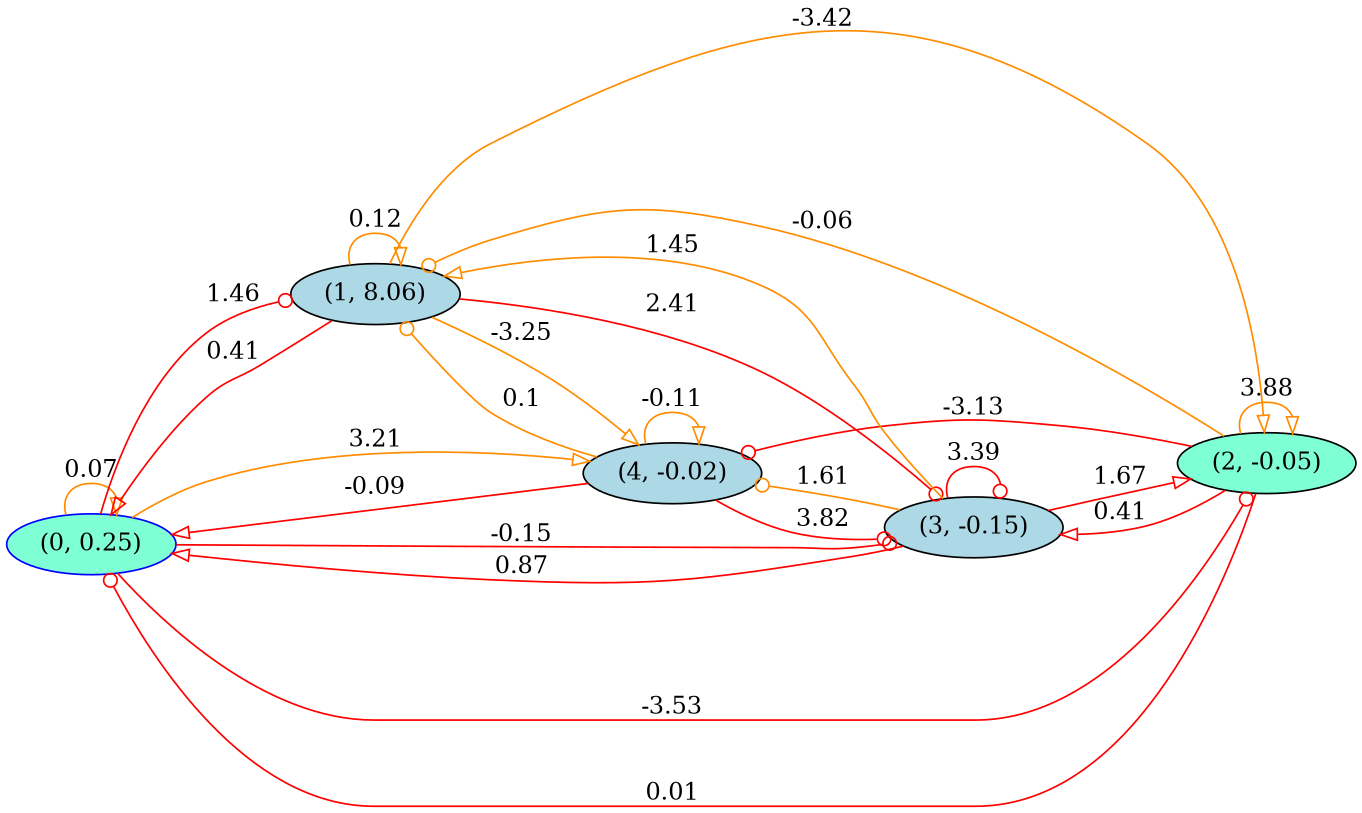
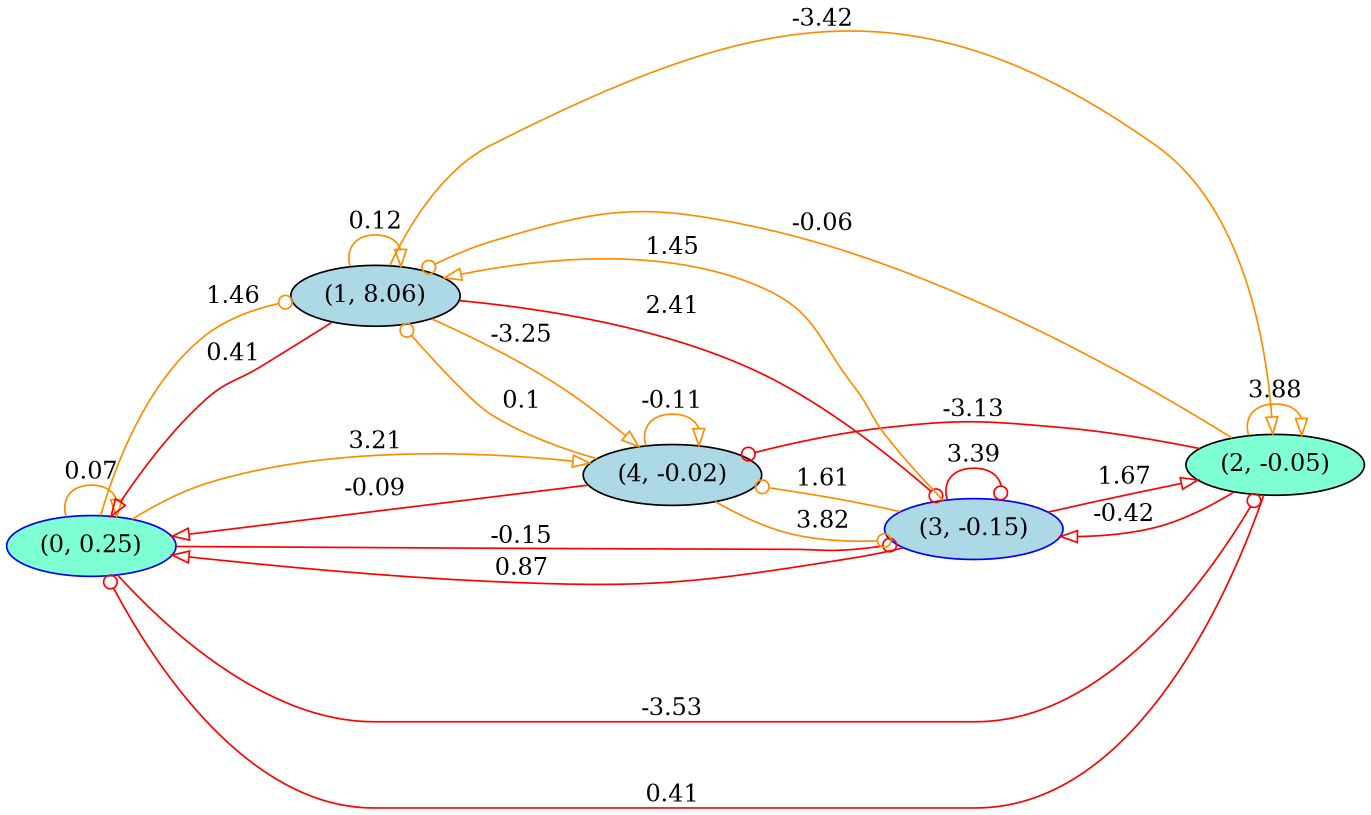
(161, 382) -> (161, 384)
(1120, 513) -> (1124, 515)
(974, 527) -> (974, 529)
(793, 533) -> (793, 534)
(672, 794) -> (672, 795)
